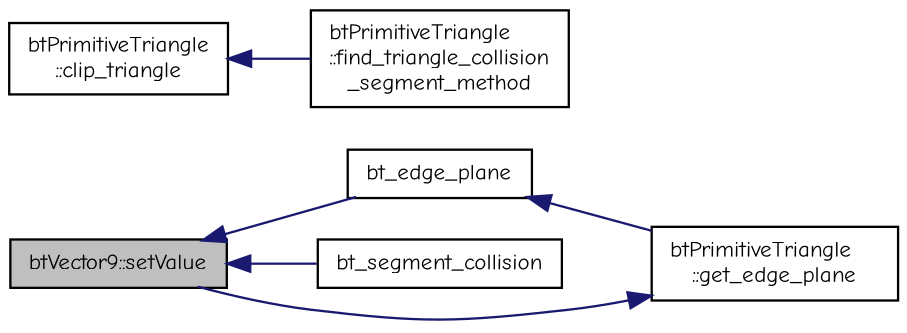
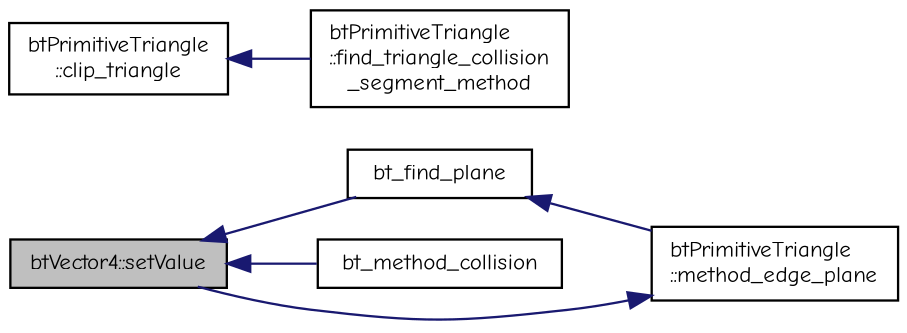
(440, 174) -> (440, 174)
(119, 264) -> (119, 264)
(440, 264) -> (440, 264)
(775, 264) -> (775, 264)
